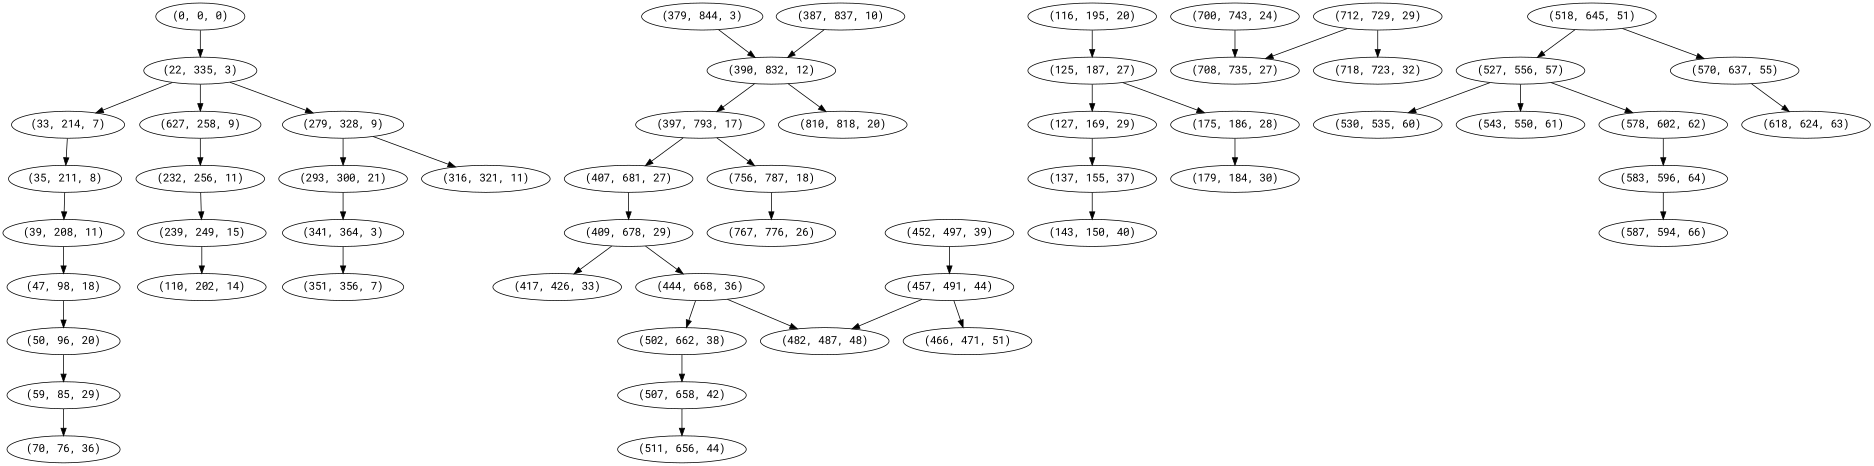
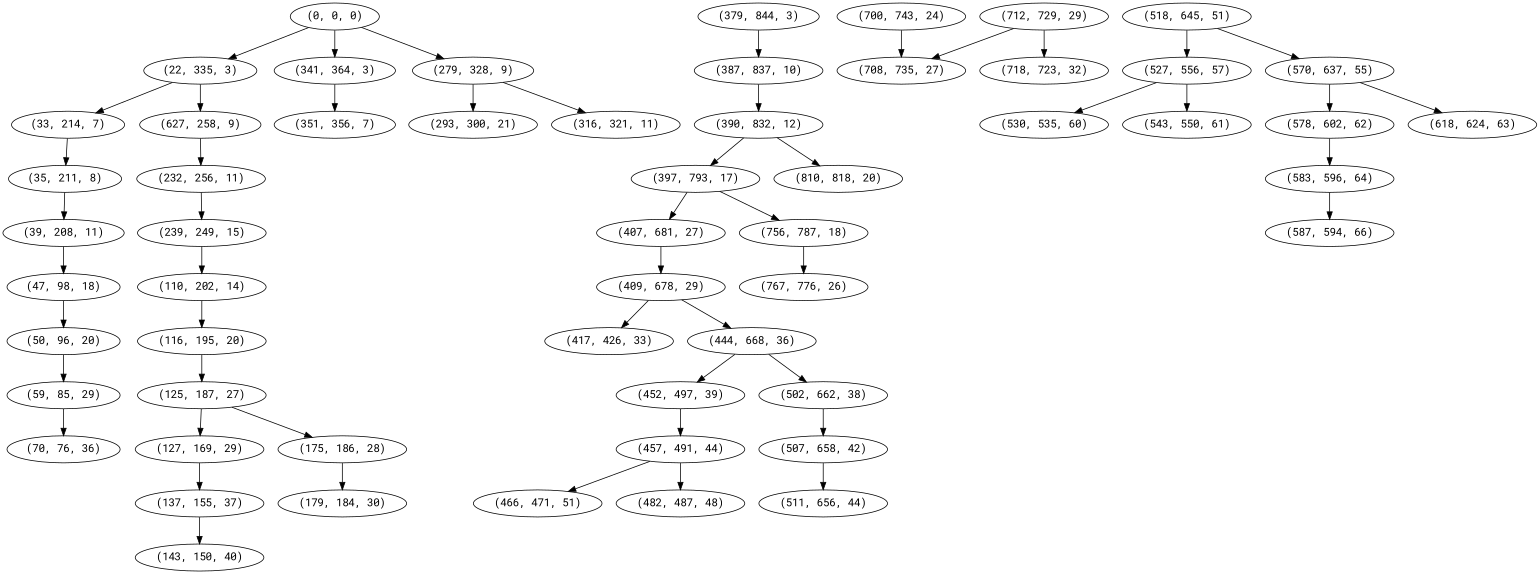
(734, 41) -> (759, 40)
(268, 96) -> (399, 42)
(1588, 96) -> (1330, 94)
(343, 202) -> (335, 40)
none -> (202, 310)
(759, 313) -> (719, 366)
